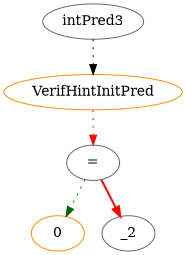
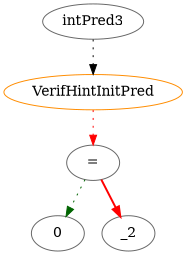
(58, 233) -> (58, 233)
